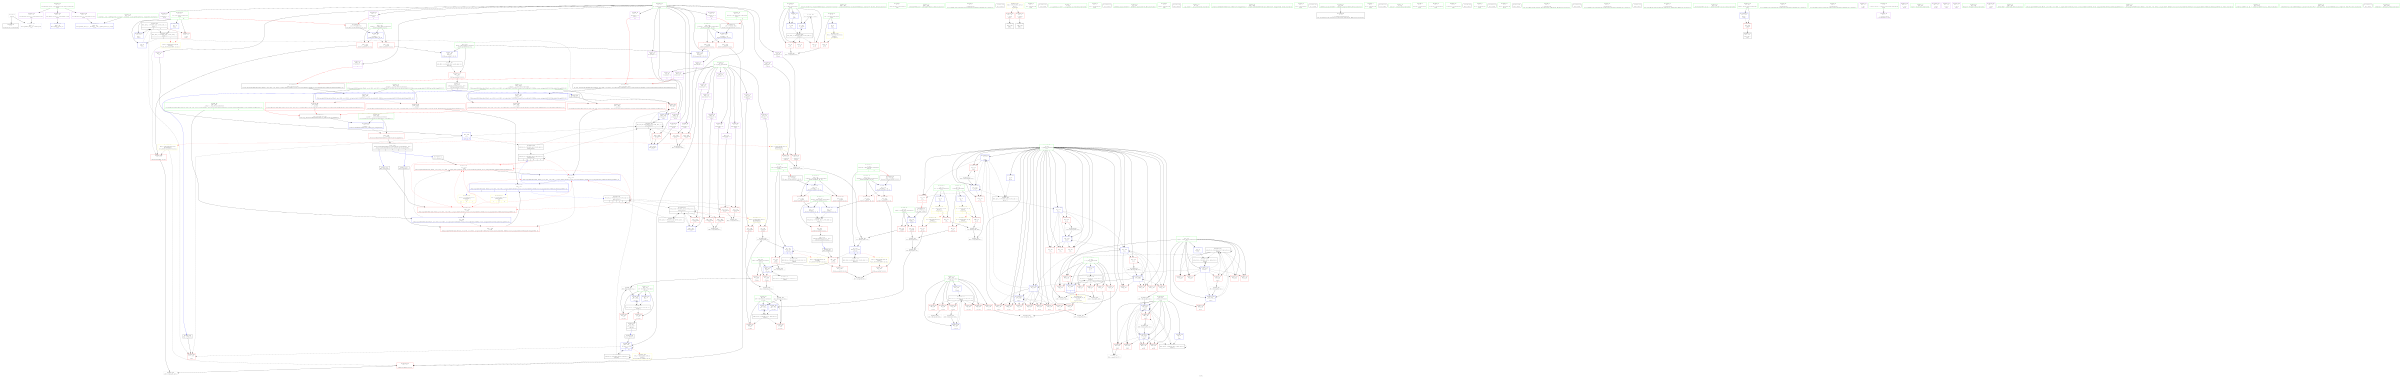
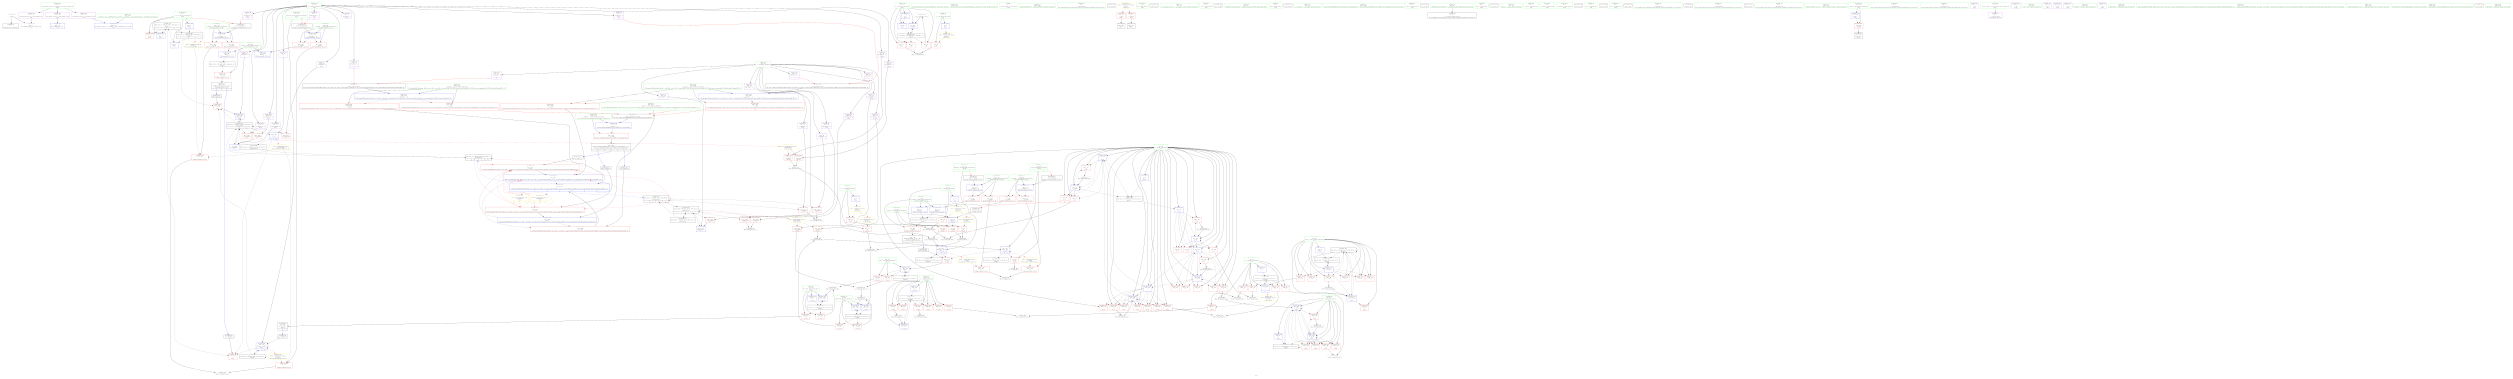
(678, 147) -> none
none -> (1122, 316)
